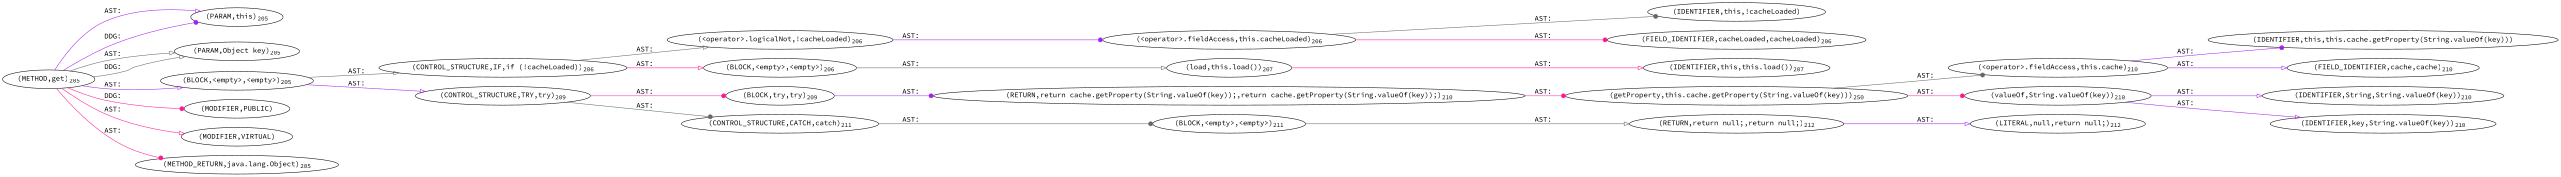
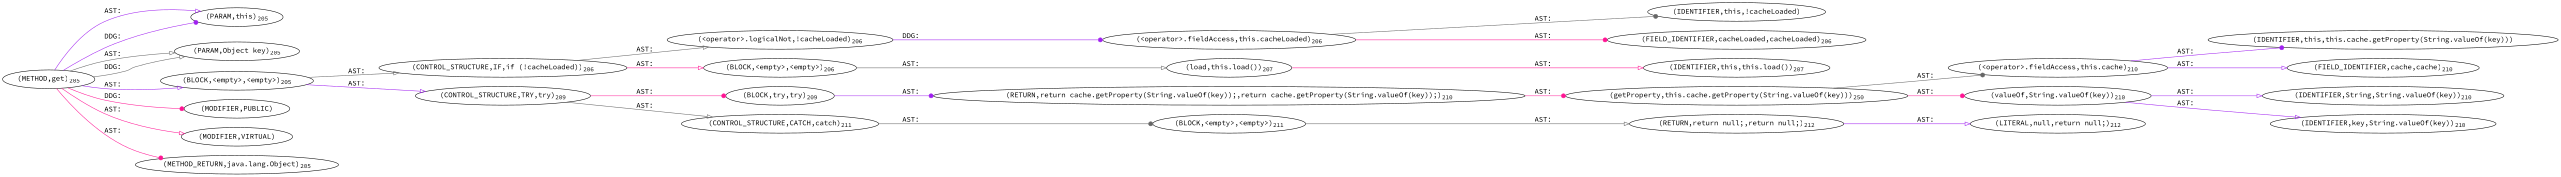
(913, 36) -> (913, 36)
(637, 109) -> (637, 109)
